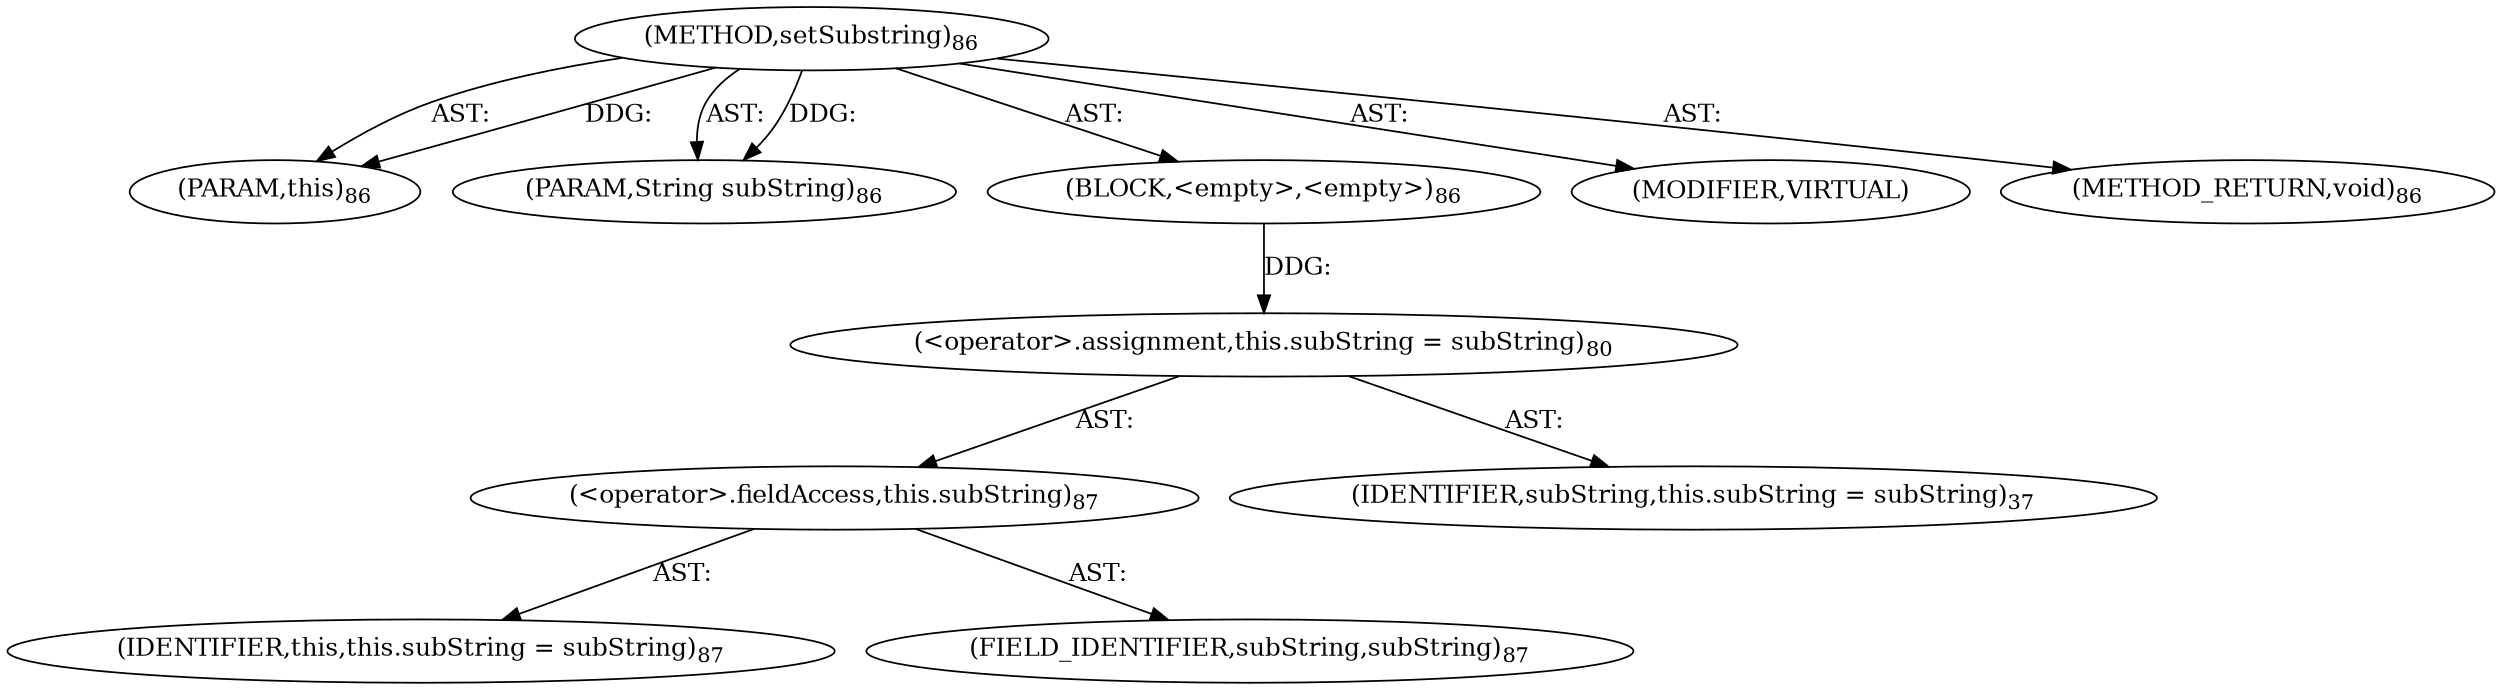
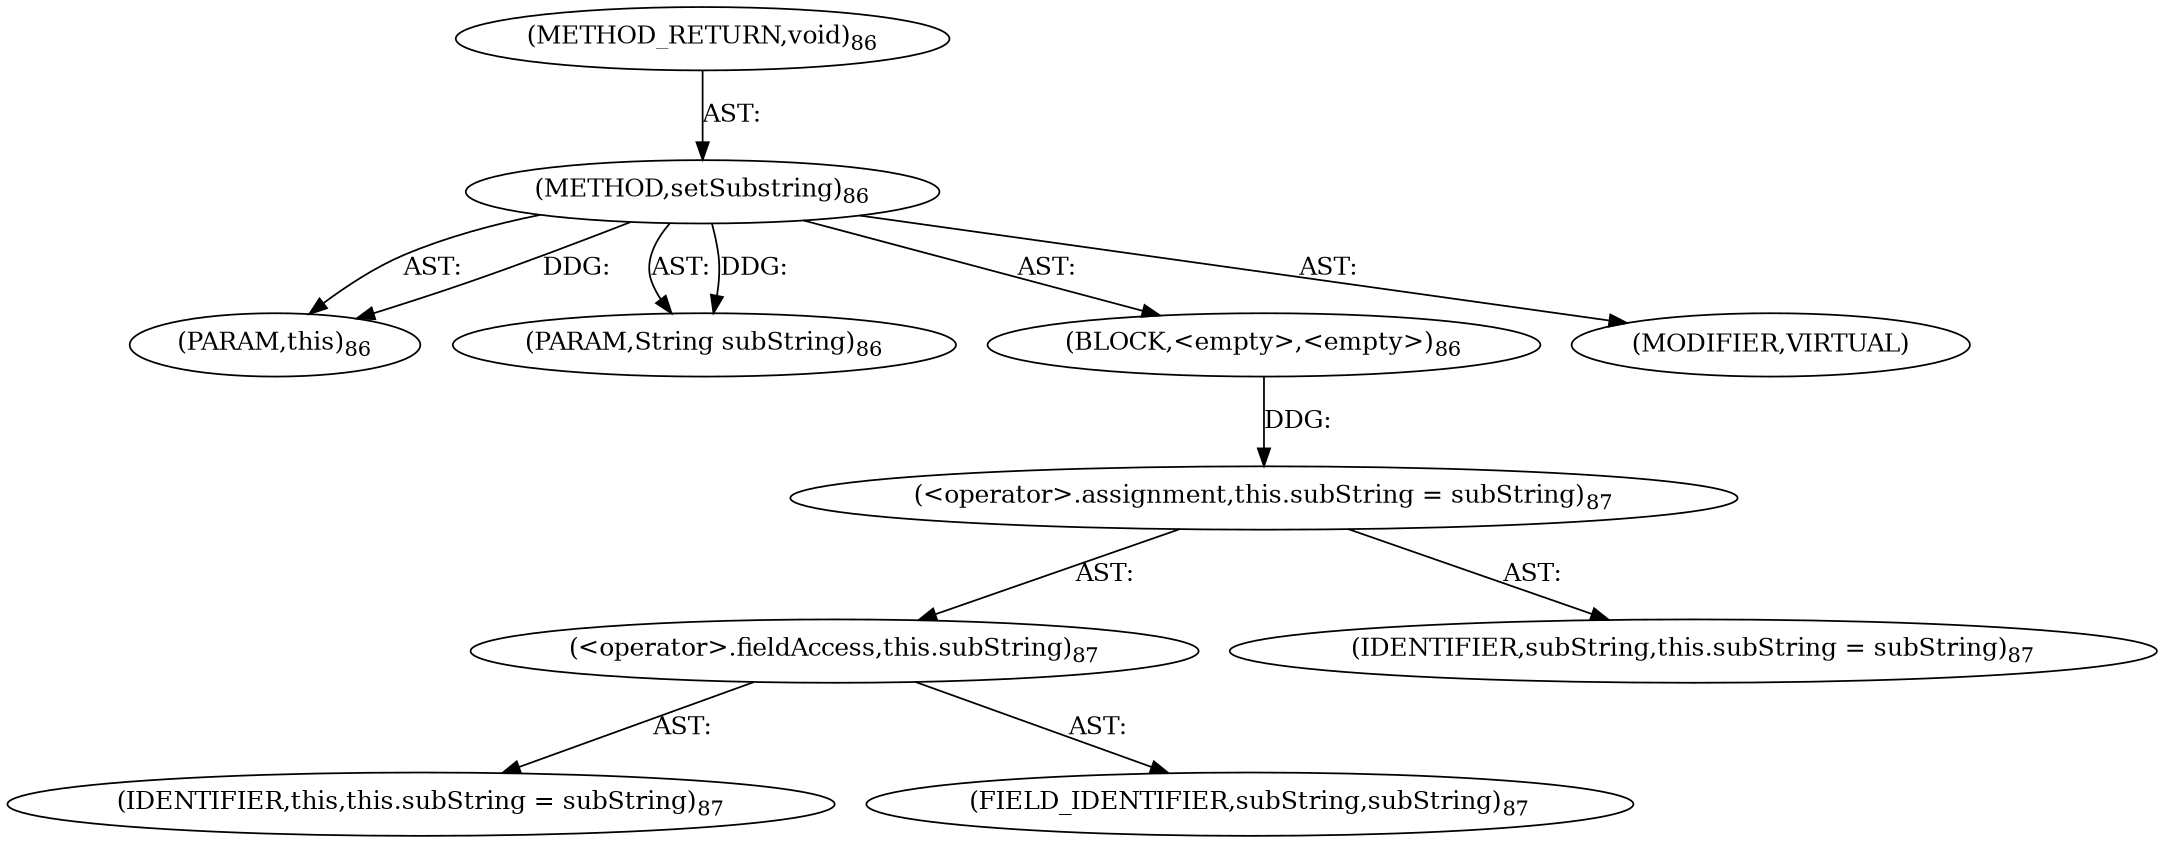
(1525, 112) -> (703, 106)
(1600, 342) -> (1600, 495)
(2022, 495) -> (2022, 648)
